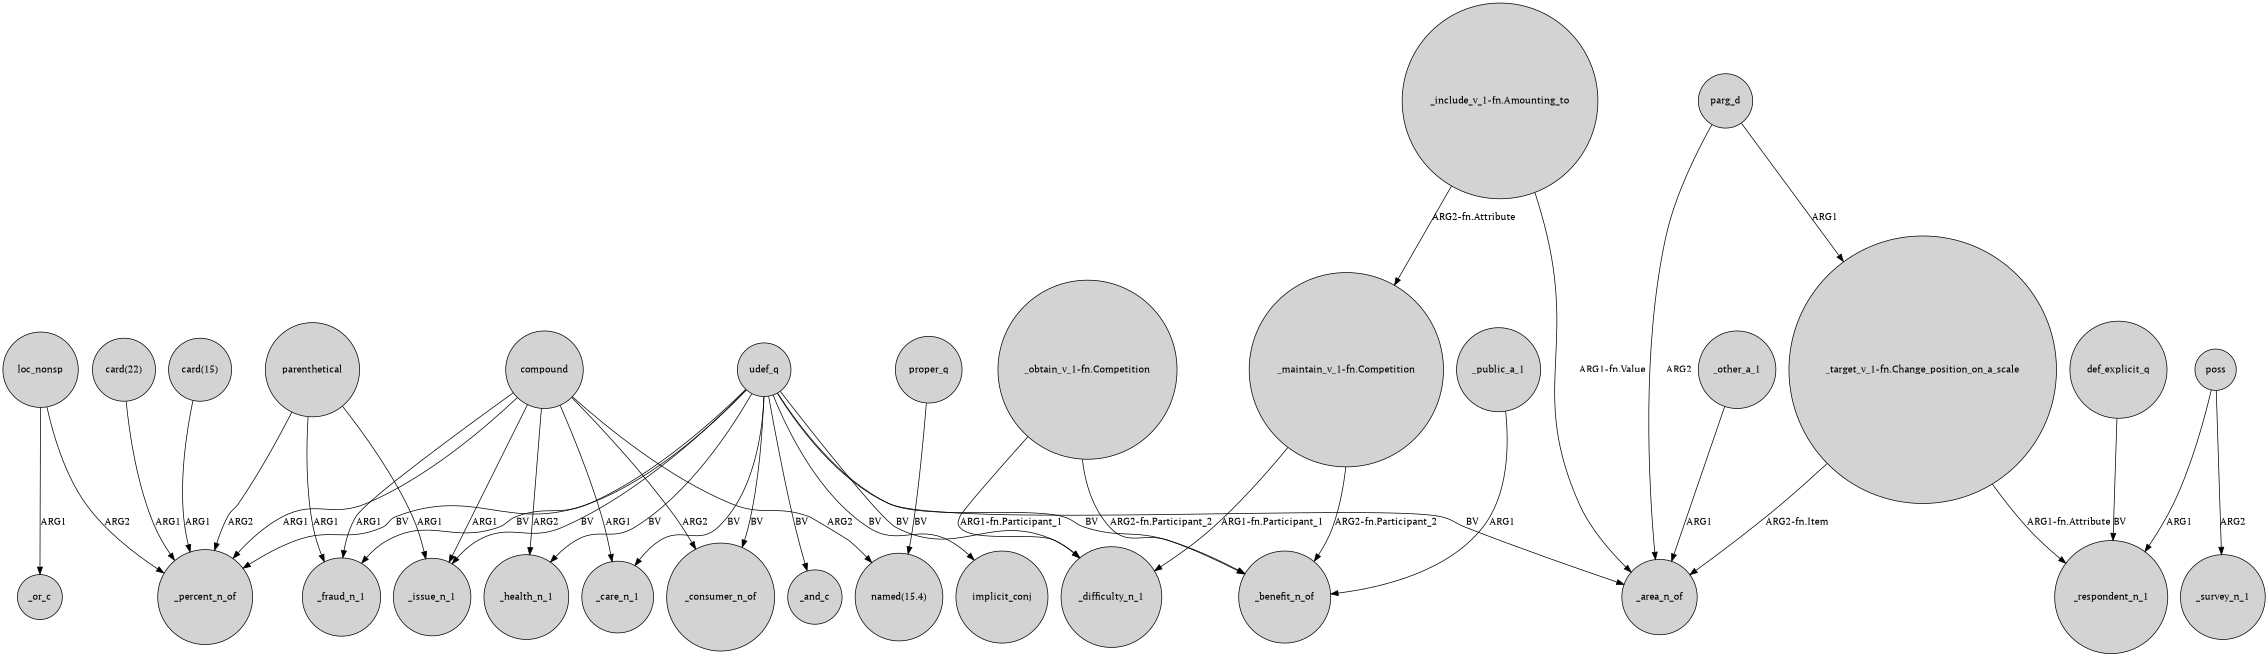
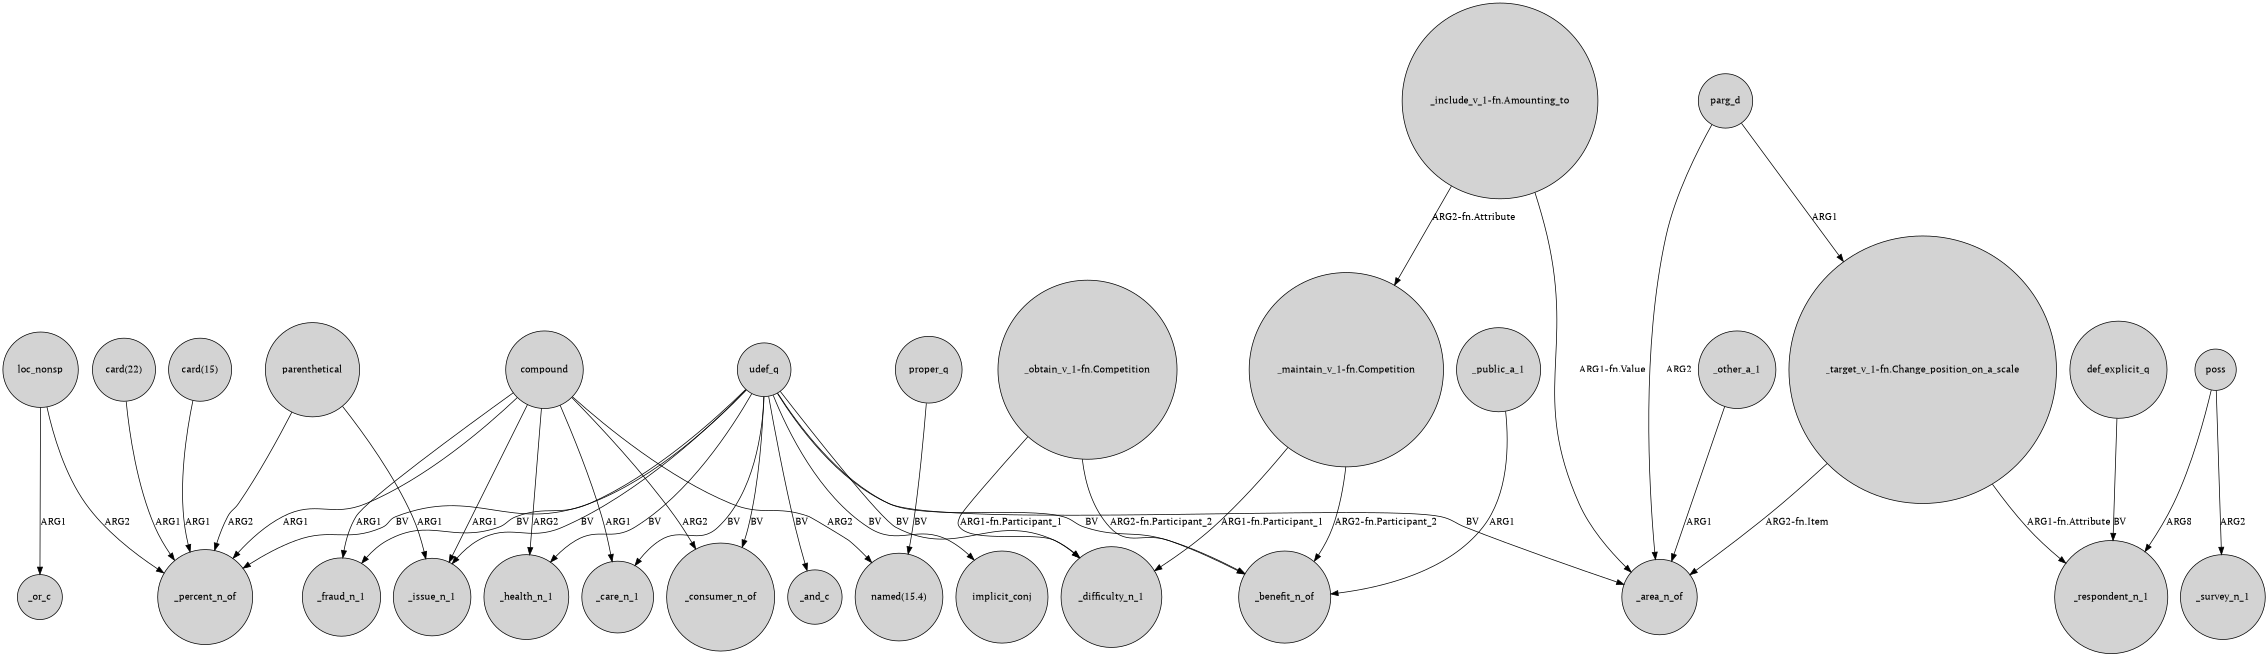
(308, 487) -> none
(2179, 522) -> (2179, 522)
